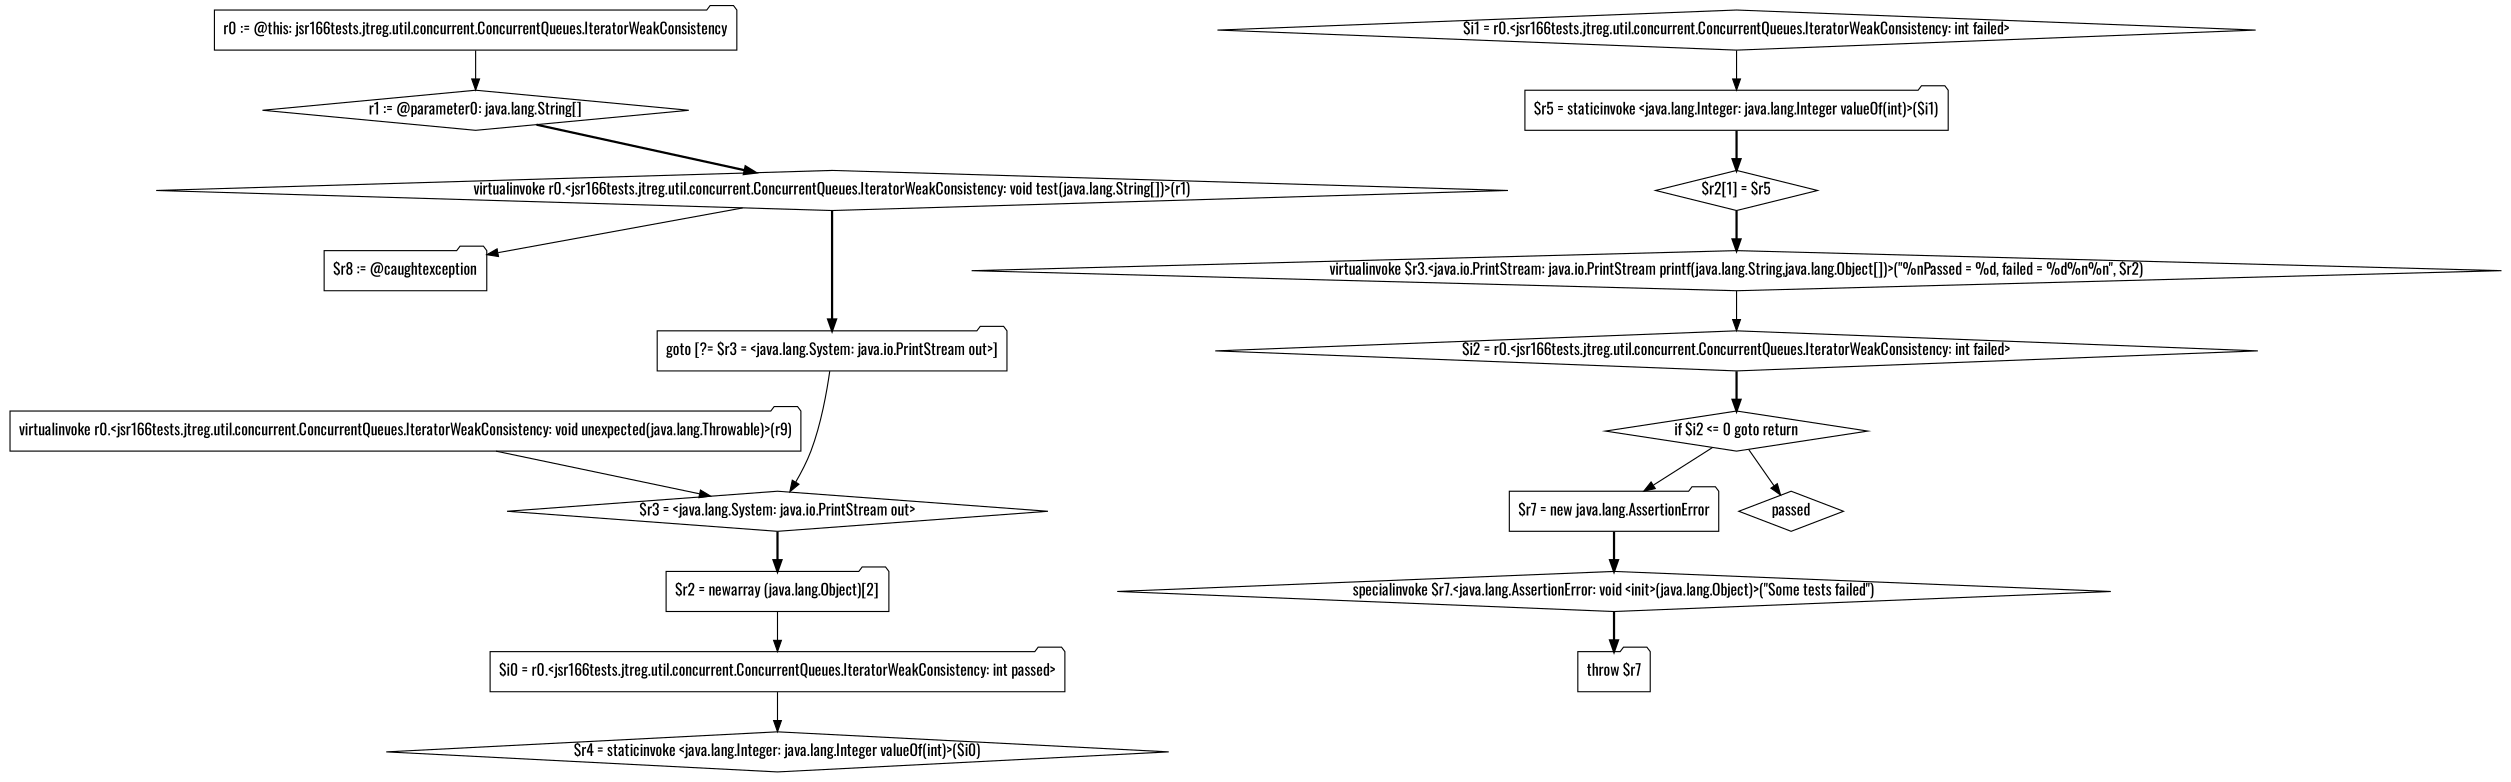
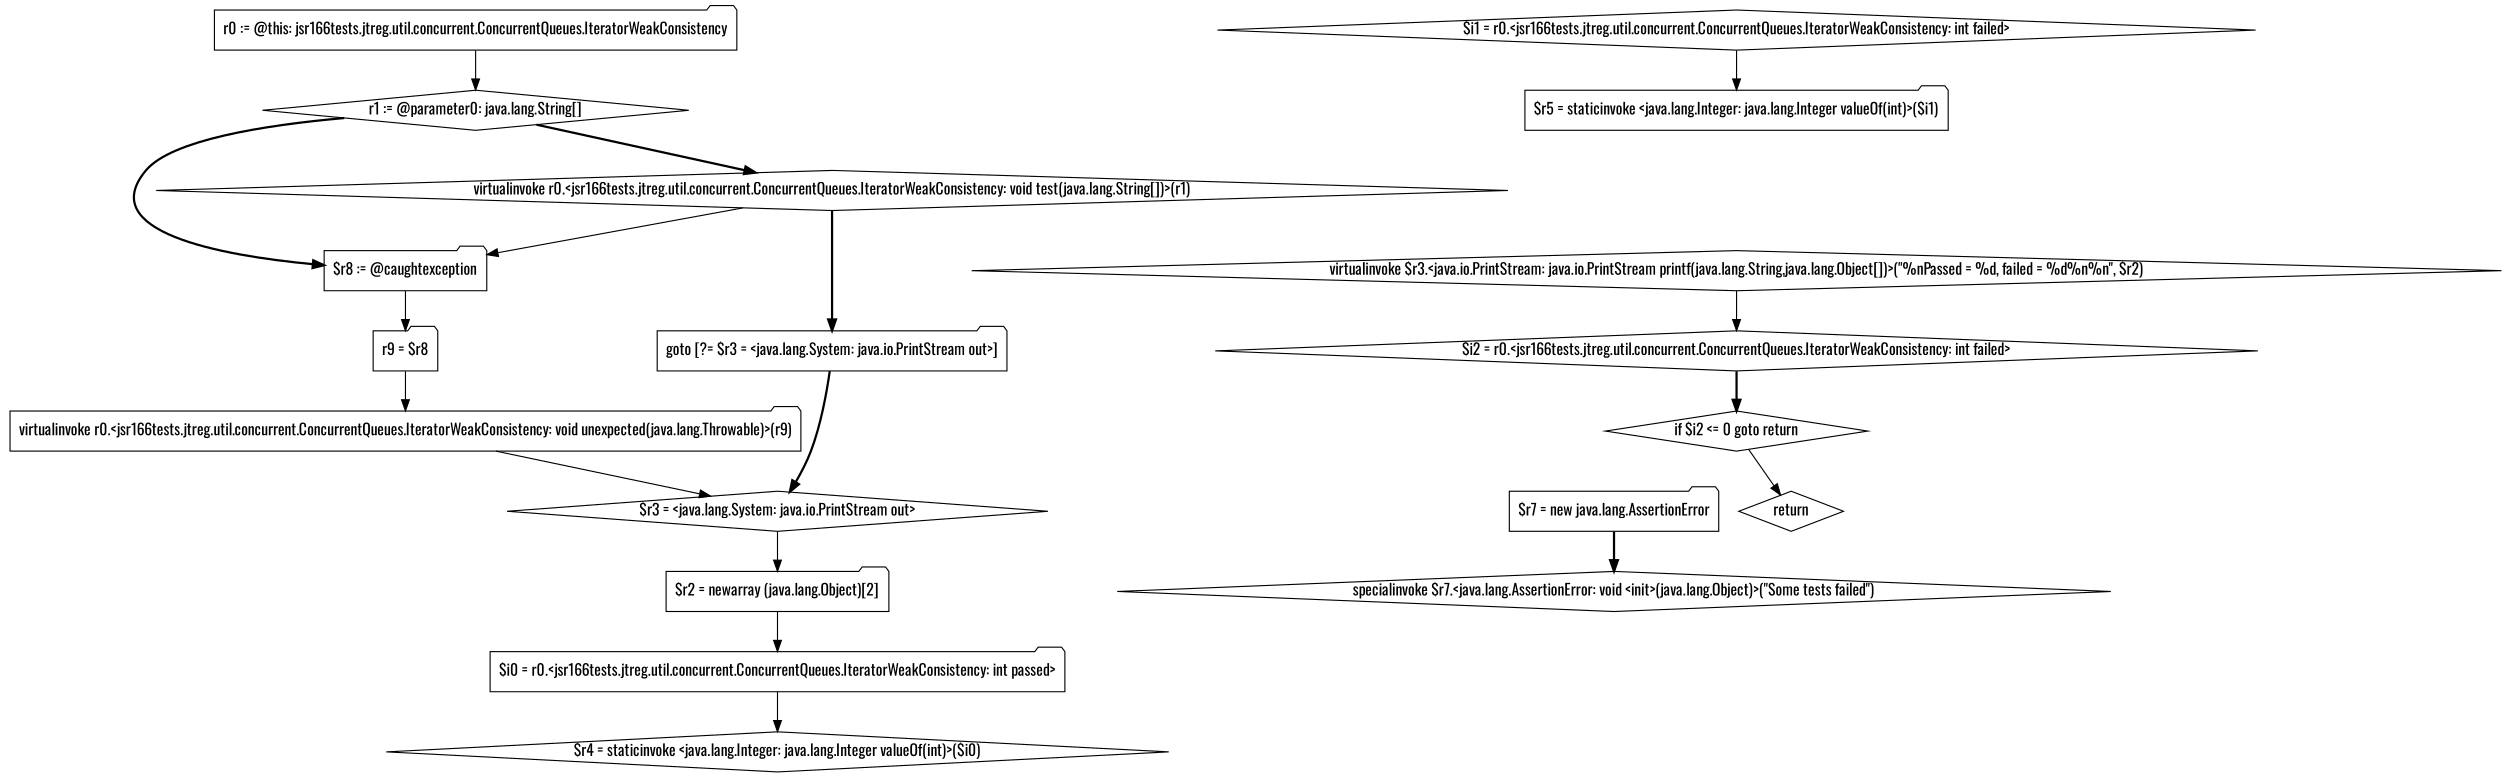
none -> (141, 180)
(1737, 190) -> none
none -> (405, 351)
(818, 428) -> (818, 428)
(1683, 466) -> none
(1791, 511) -> (1791, 511)
(777, 546) -> (777, 546)
(1614, 672) -> none
